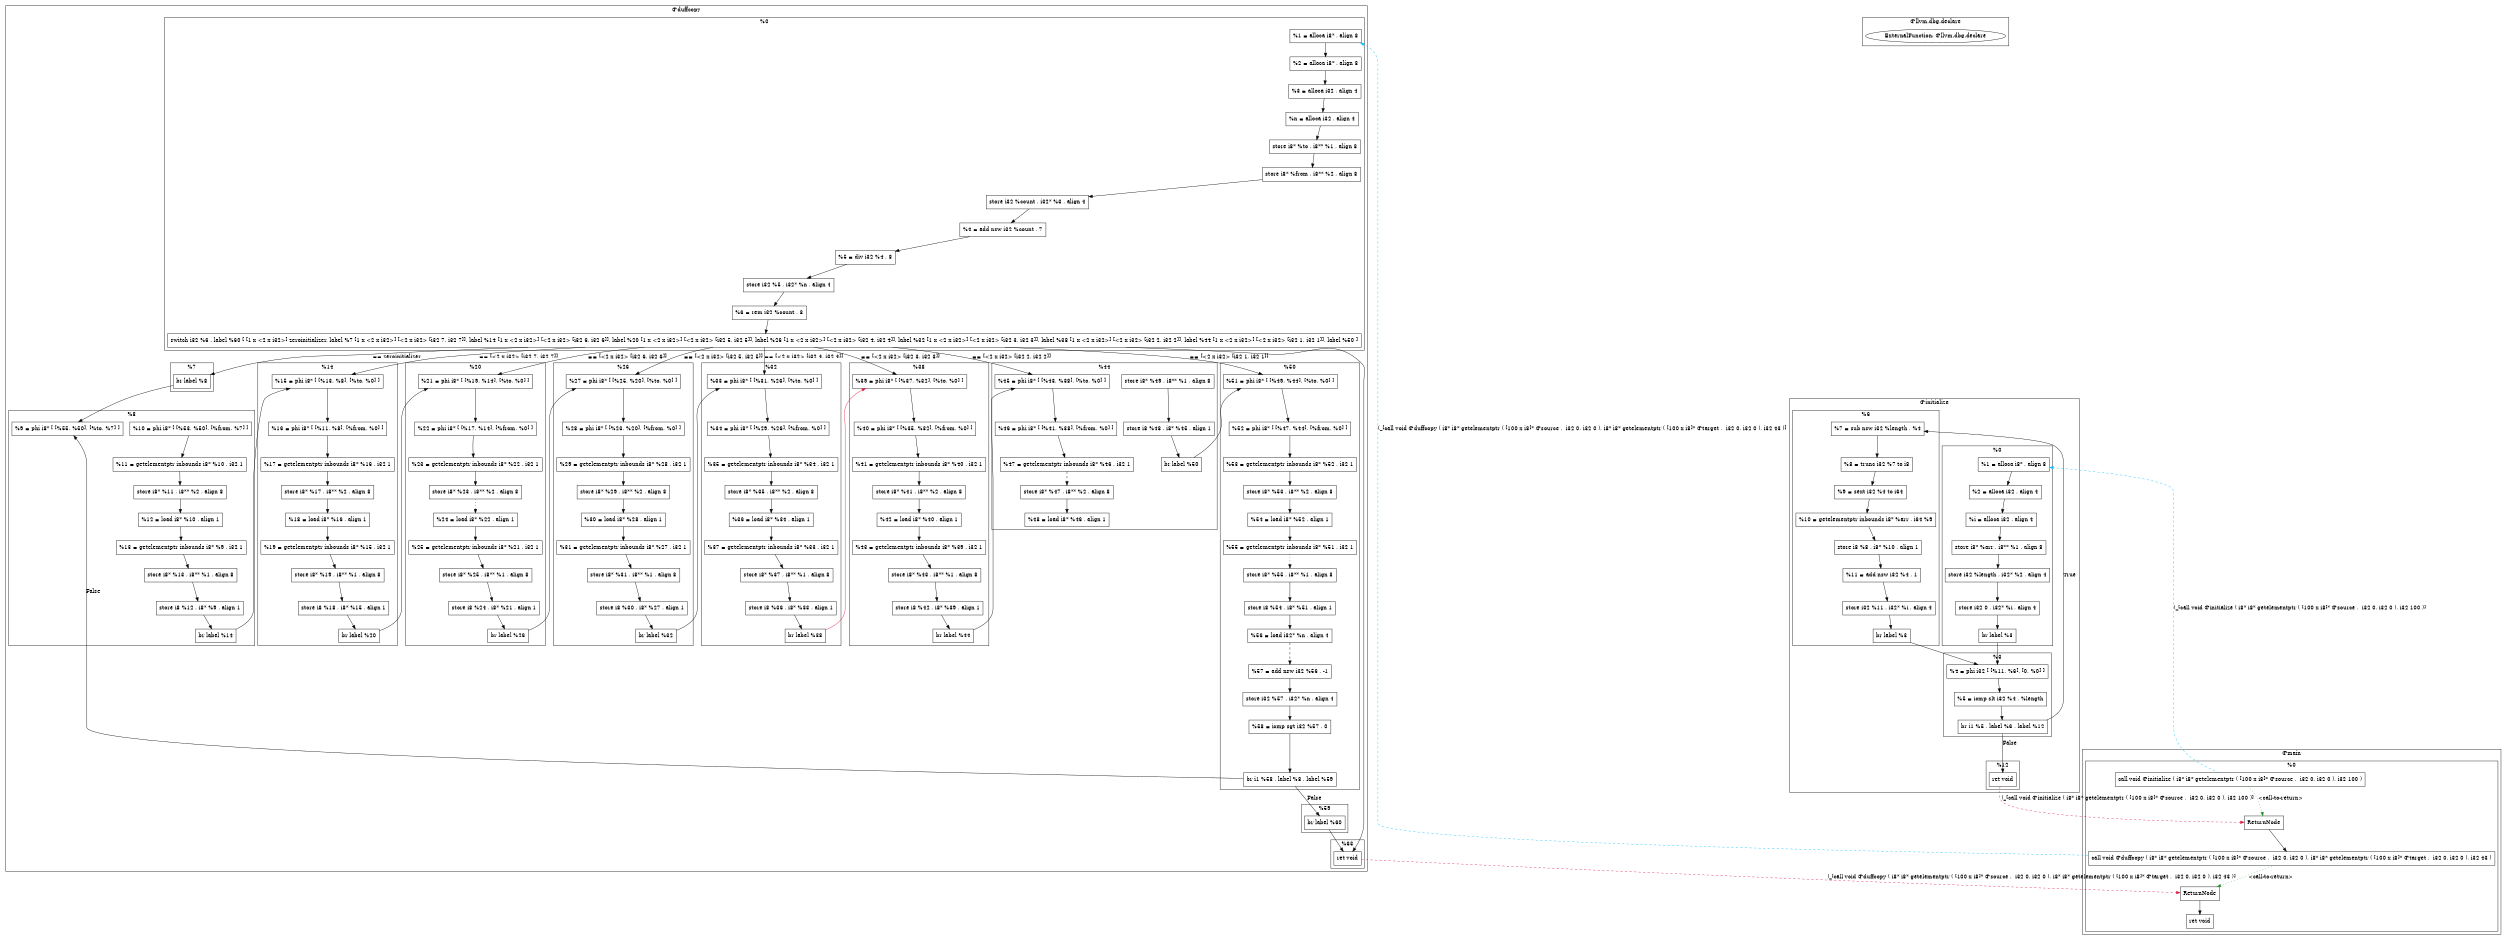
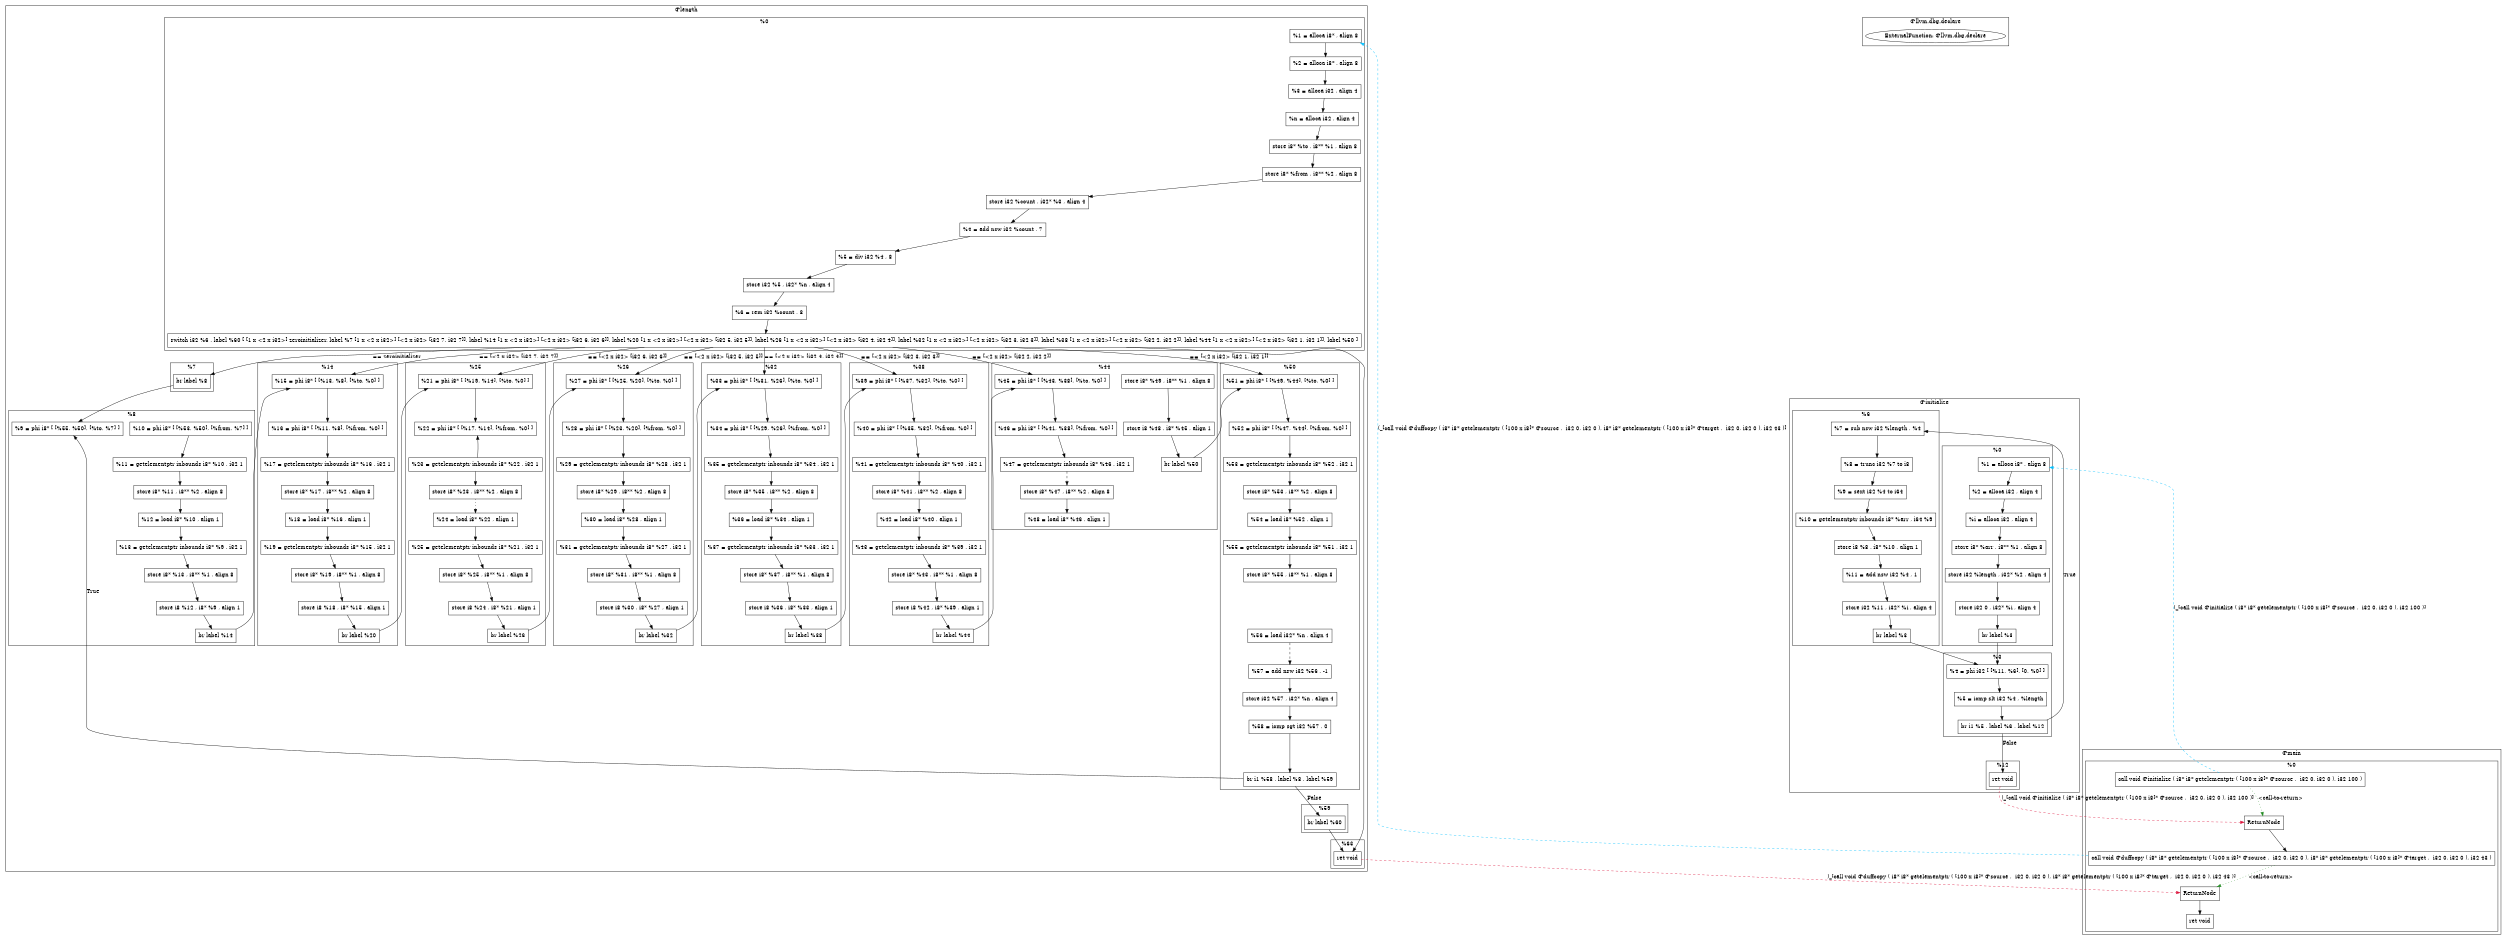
(686, 10) -> (686, 10)
(475, 367) -> (475, 367)
(473, 445) -> (478, 449)
(845, 511) -> (845, 511)
(1290, 559) -> (1290, 559)
(93, 592) -> (93, 592)
(1290, 608) -> none
